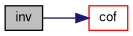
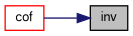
(59, 18) -> (60, 18)
